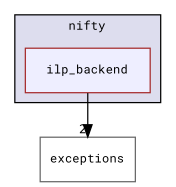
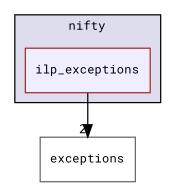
(88, 70) -> (88, 70)
